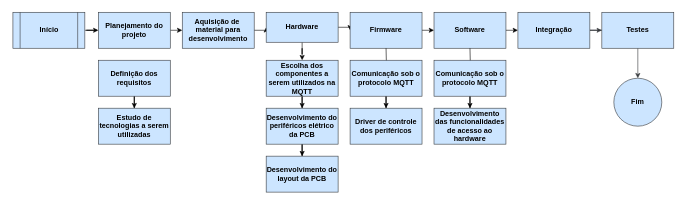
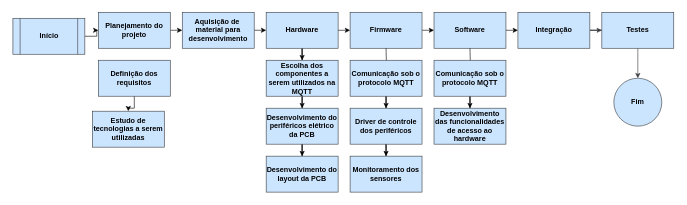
(302, 27) -> (302, 30)
(49, 30) -> (49, 36)
(134, 126) -> (128, 129)
none -> (386, 152)
none -> (386, 174)
